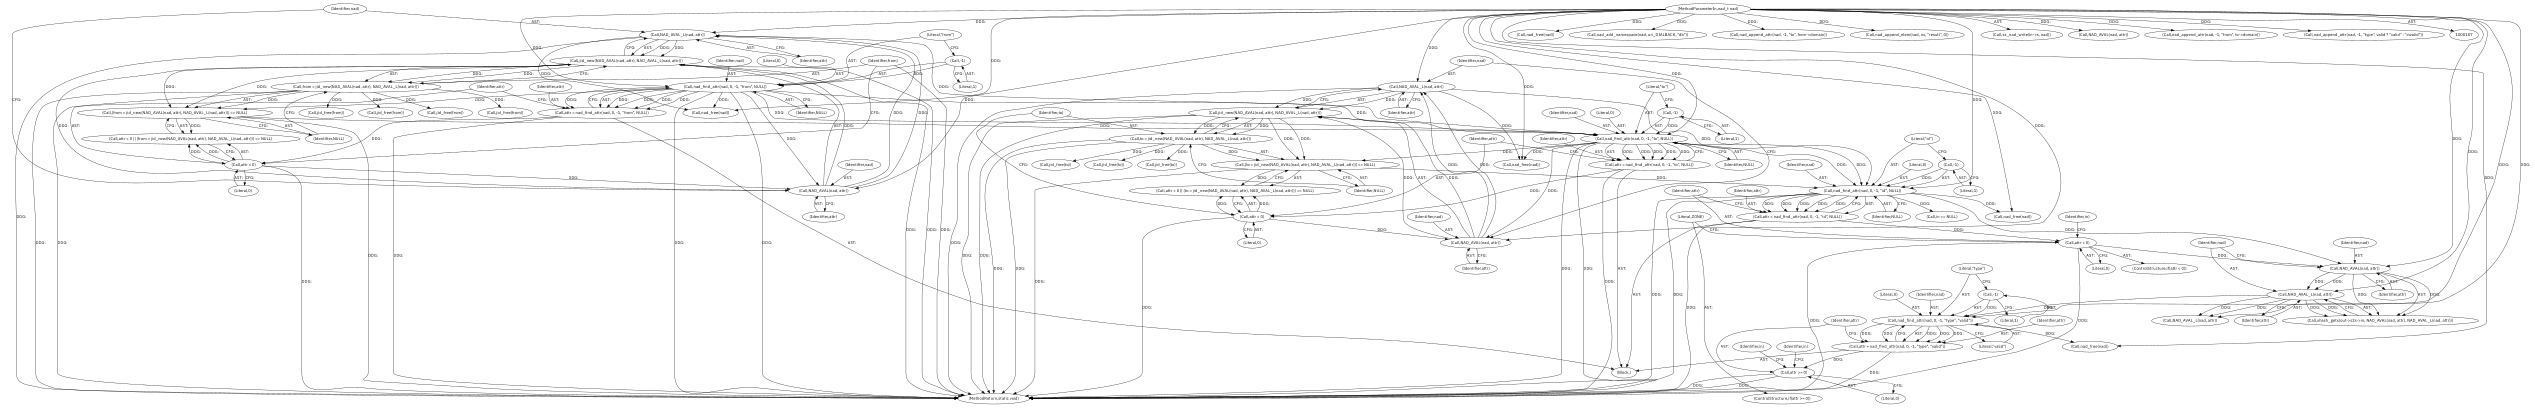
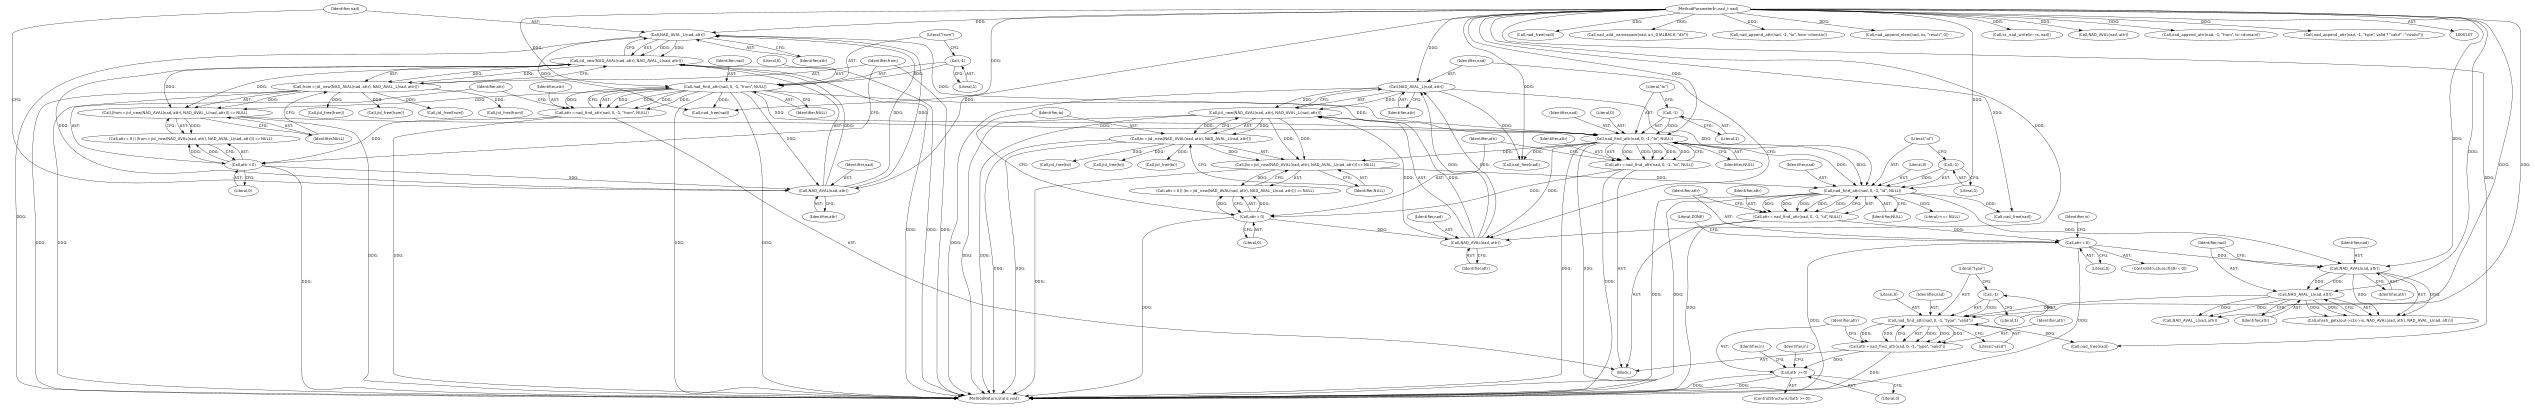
(1999, 22) -> (1999, 22)
(1942, 217) -> (1942, 217)
(1704, 322) -> (1789, 384)
